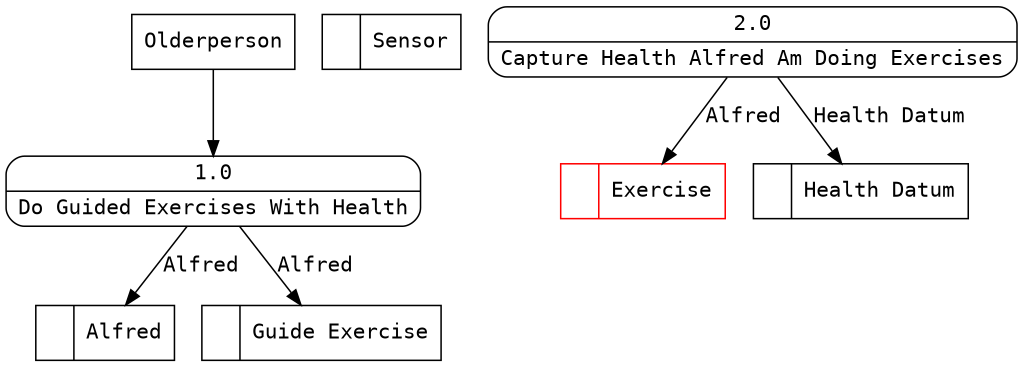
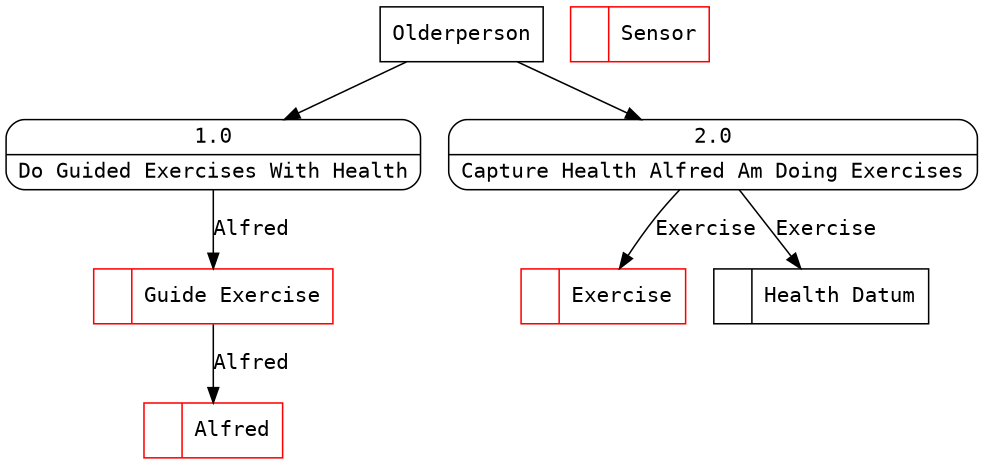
(392, 42) -> (640, 34)
none -> (572, 87)
(744, 117) -> (706, 229)
(890, 117) -> (827, 229)
(161, 260) -> (213, 356)
(105, 333) -> (213, 430)
(321, 333) -> (213, 296)
